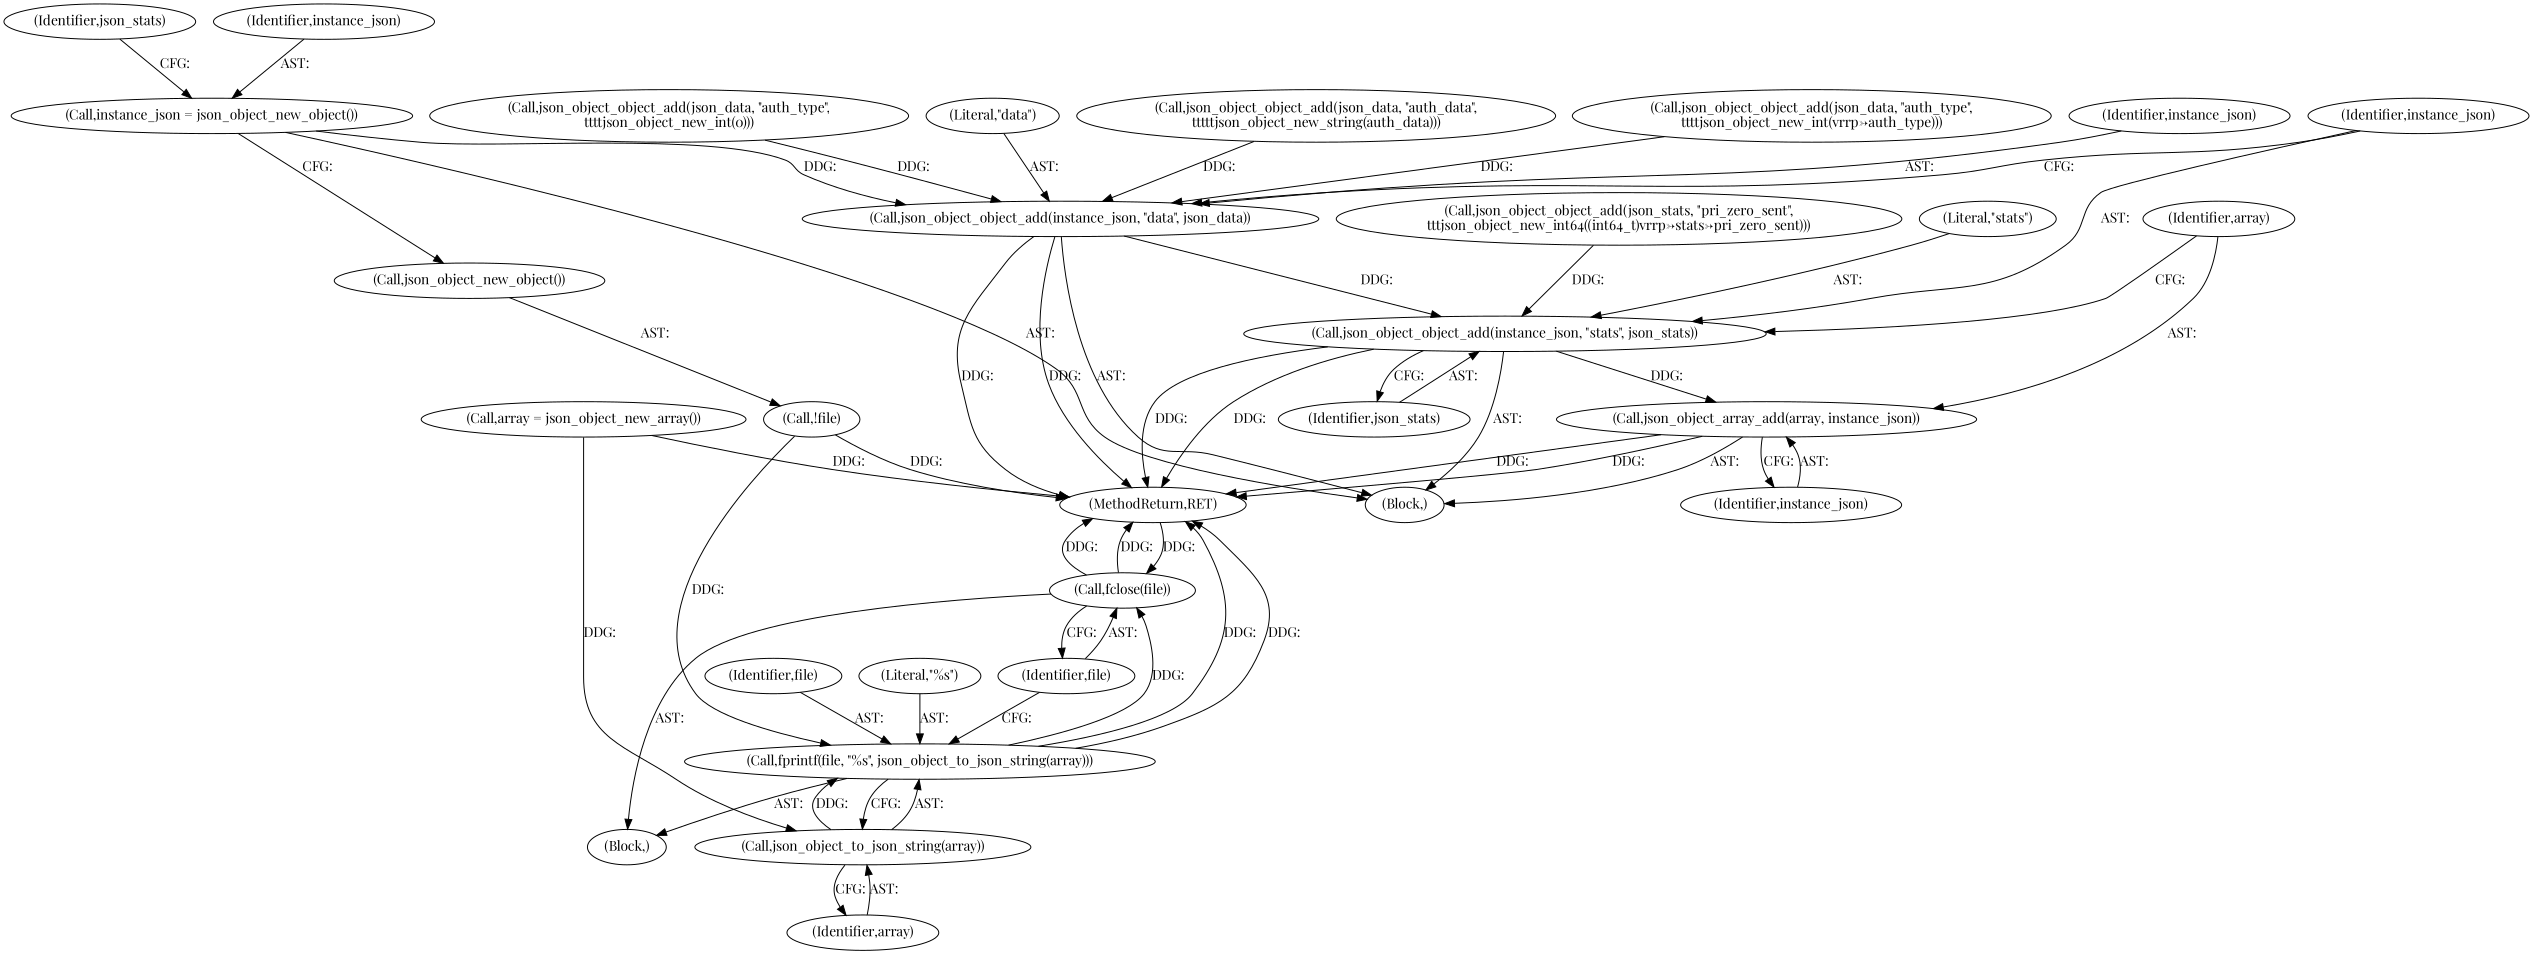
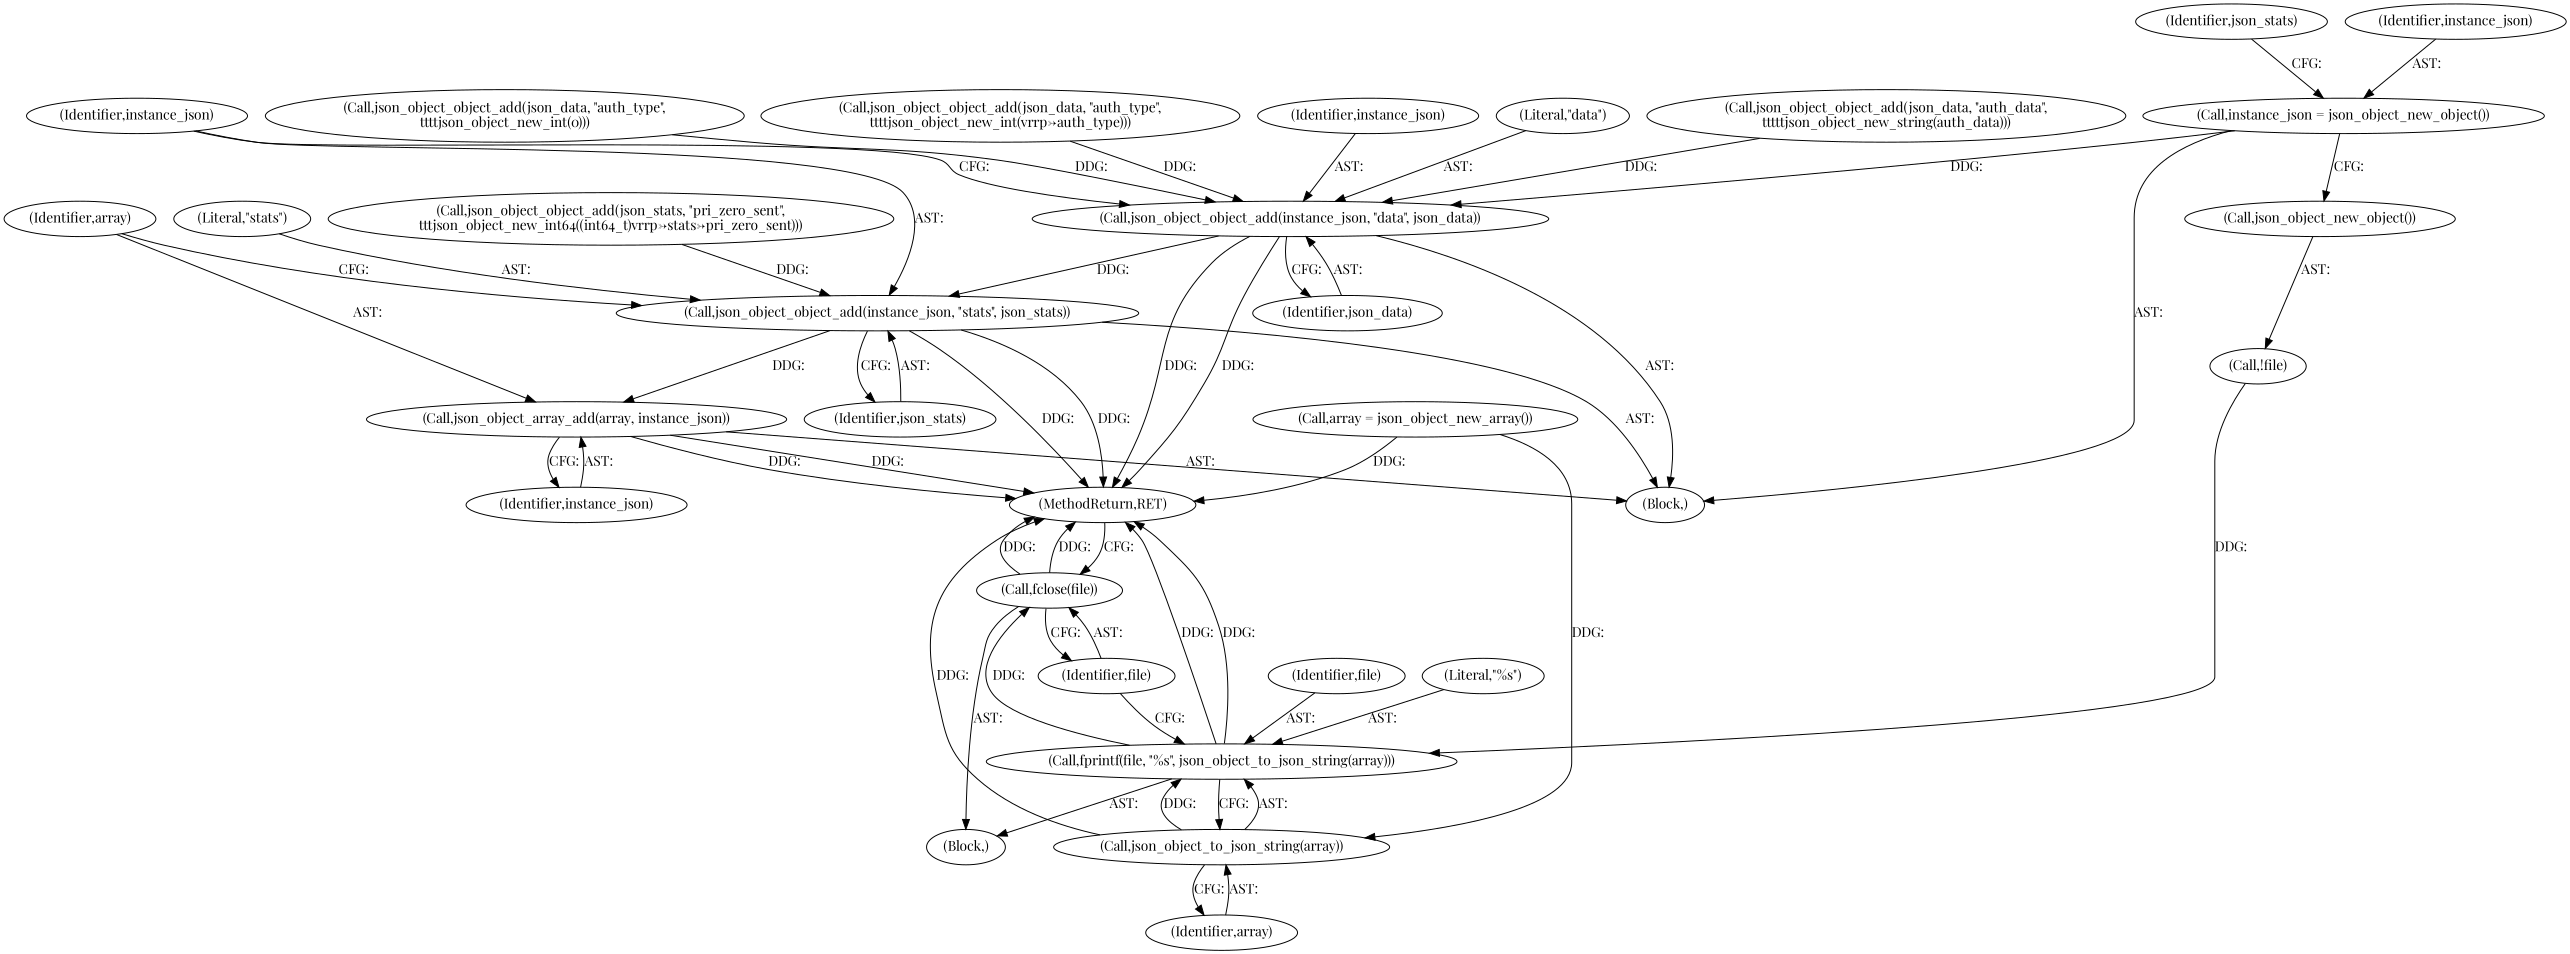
none -> (1347, 313)
(937, 477) -> (938, 699)
(1181, 548) -> (1121, 548)
